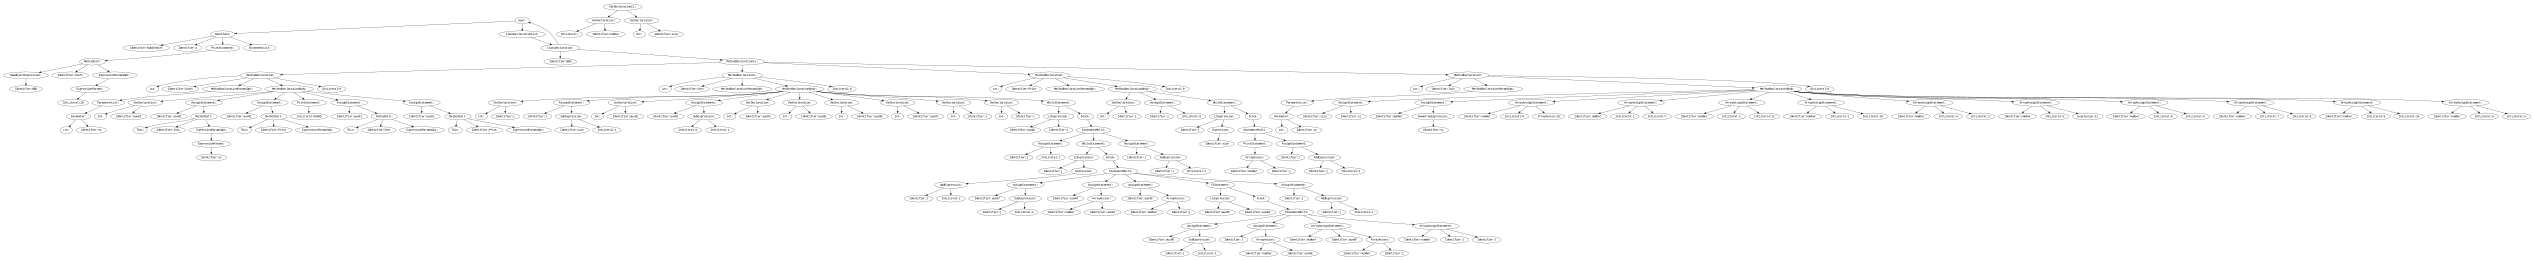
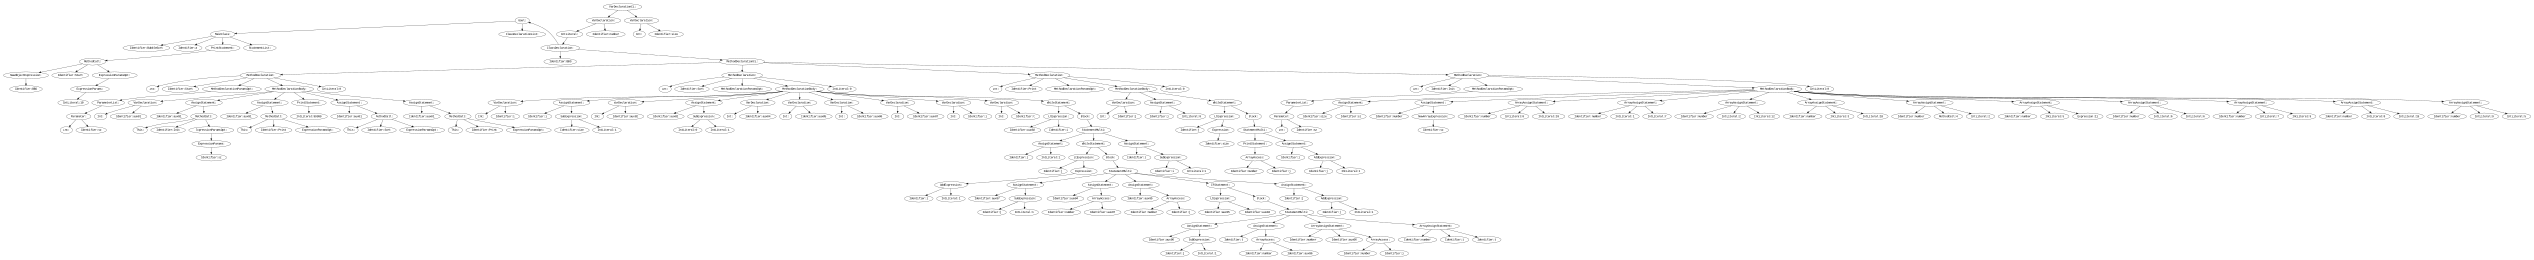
(540, 41) -> (566, 40)
(1549, 116) -> (1549, 116)
(1948, 116) -> (1948, 116)
